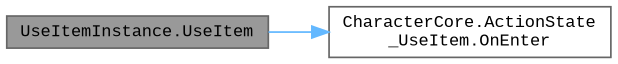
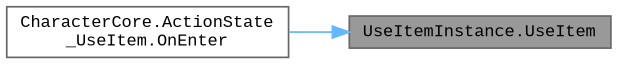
(290, 32) -> (310, 32)
